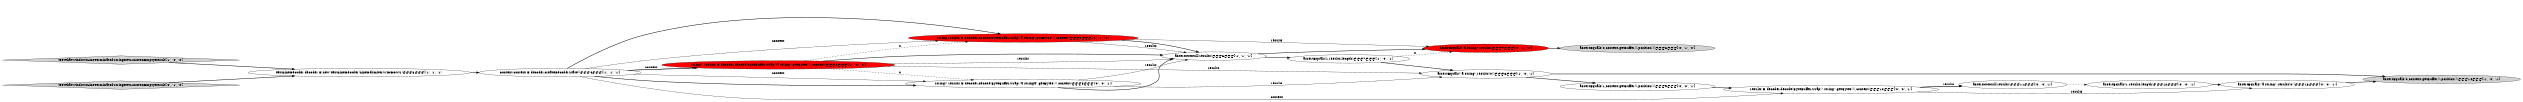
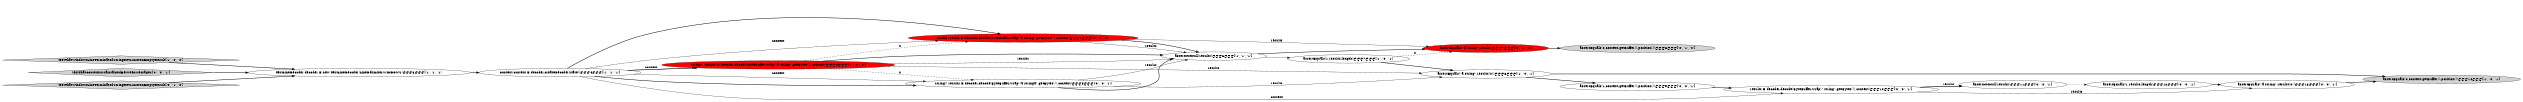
(1276, 57) -> (1276, 57)
none -> (121, 73)
